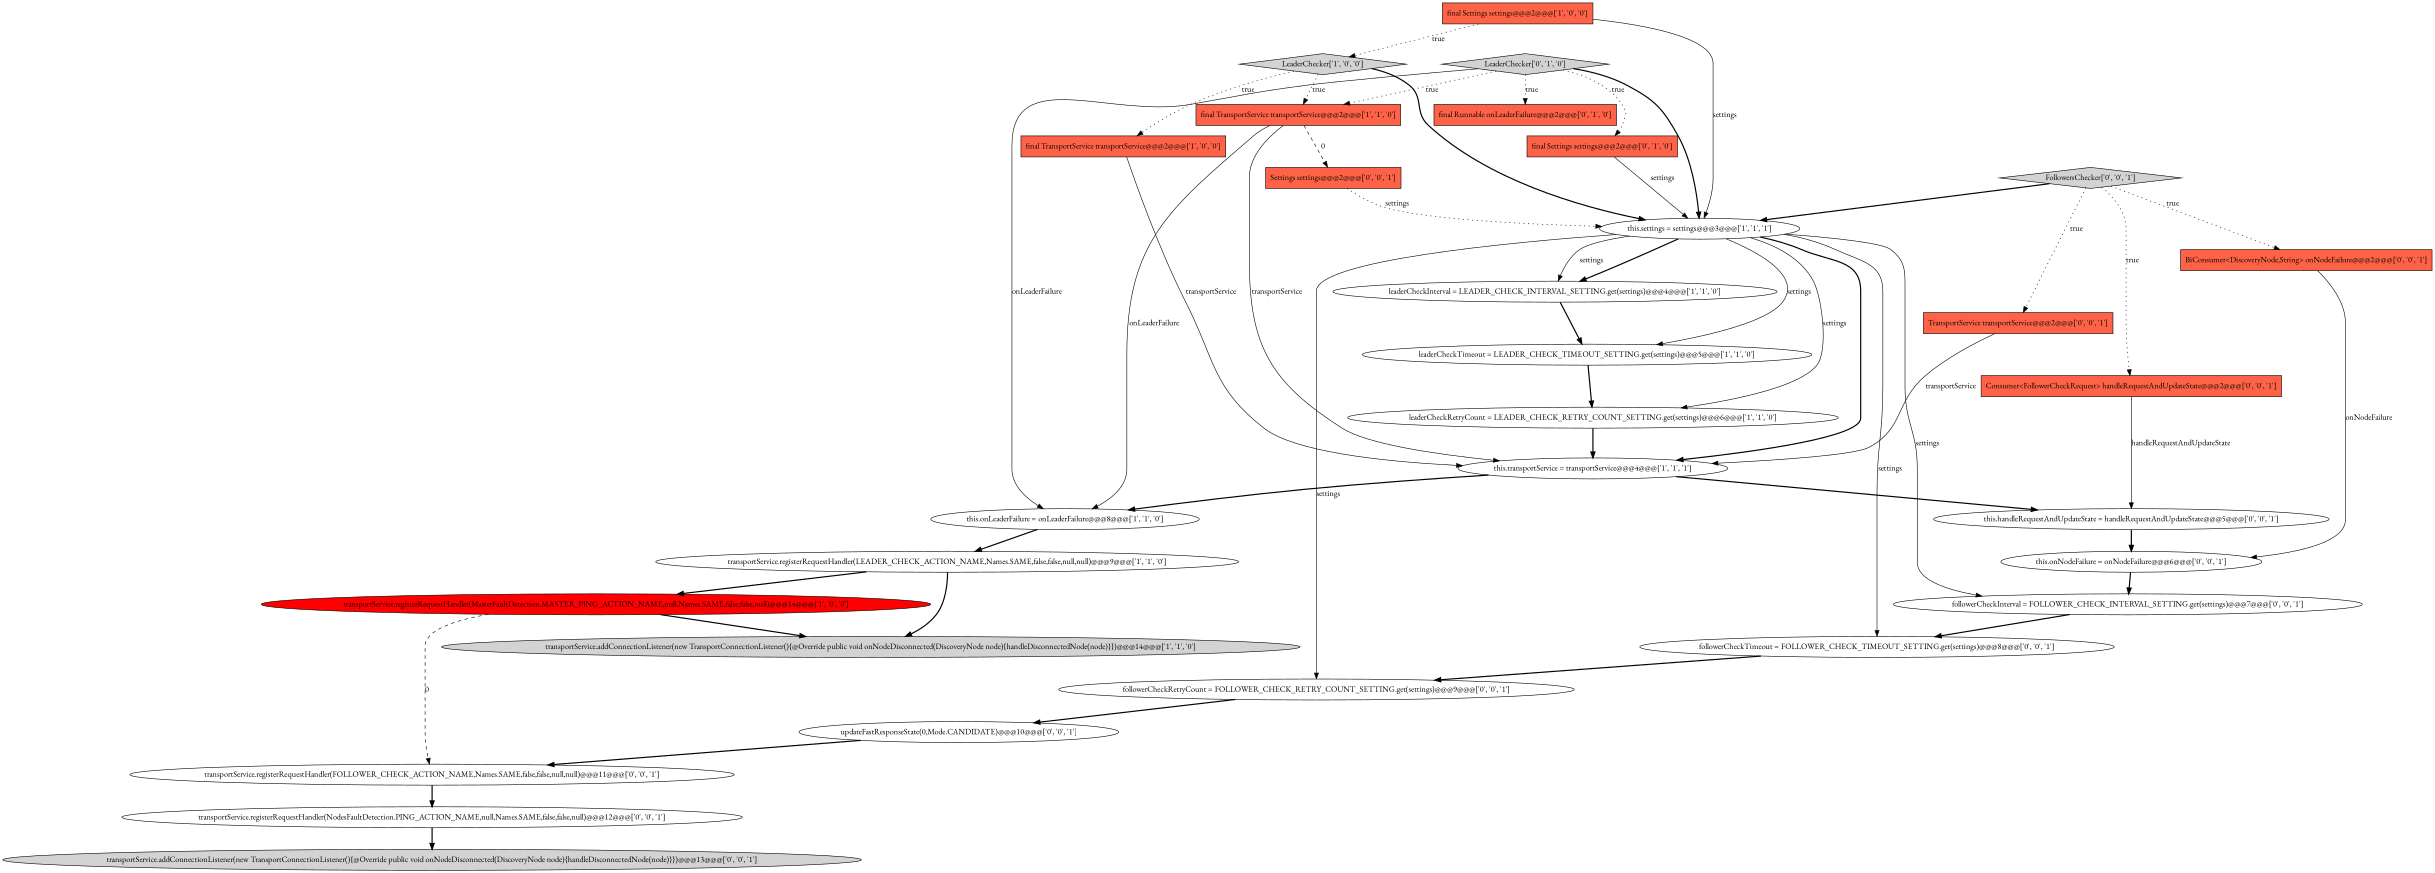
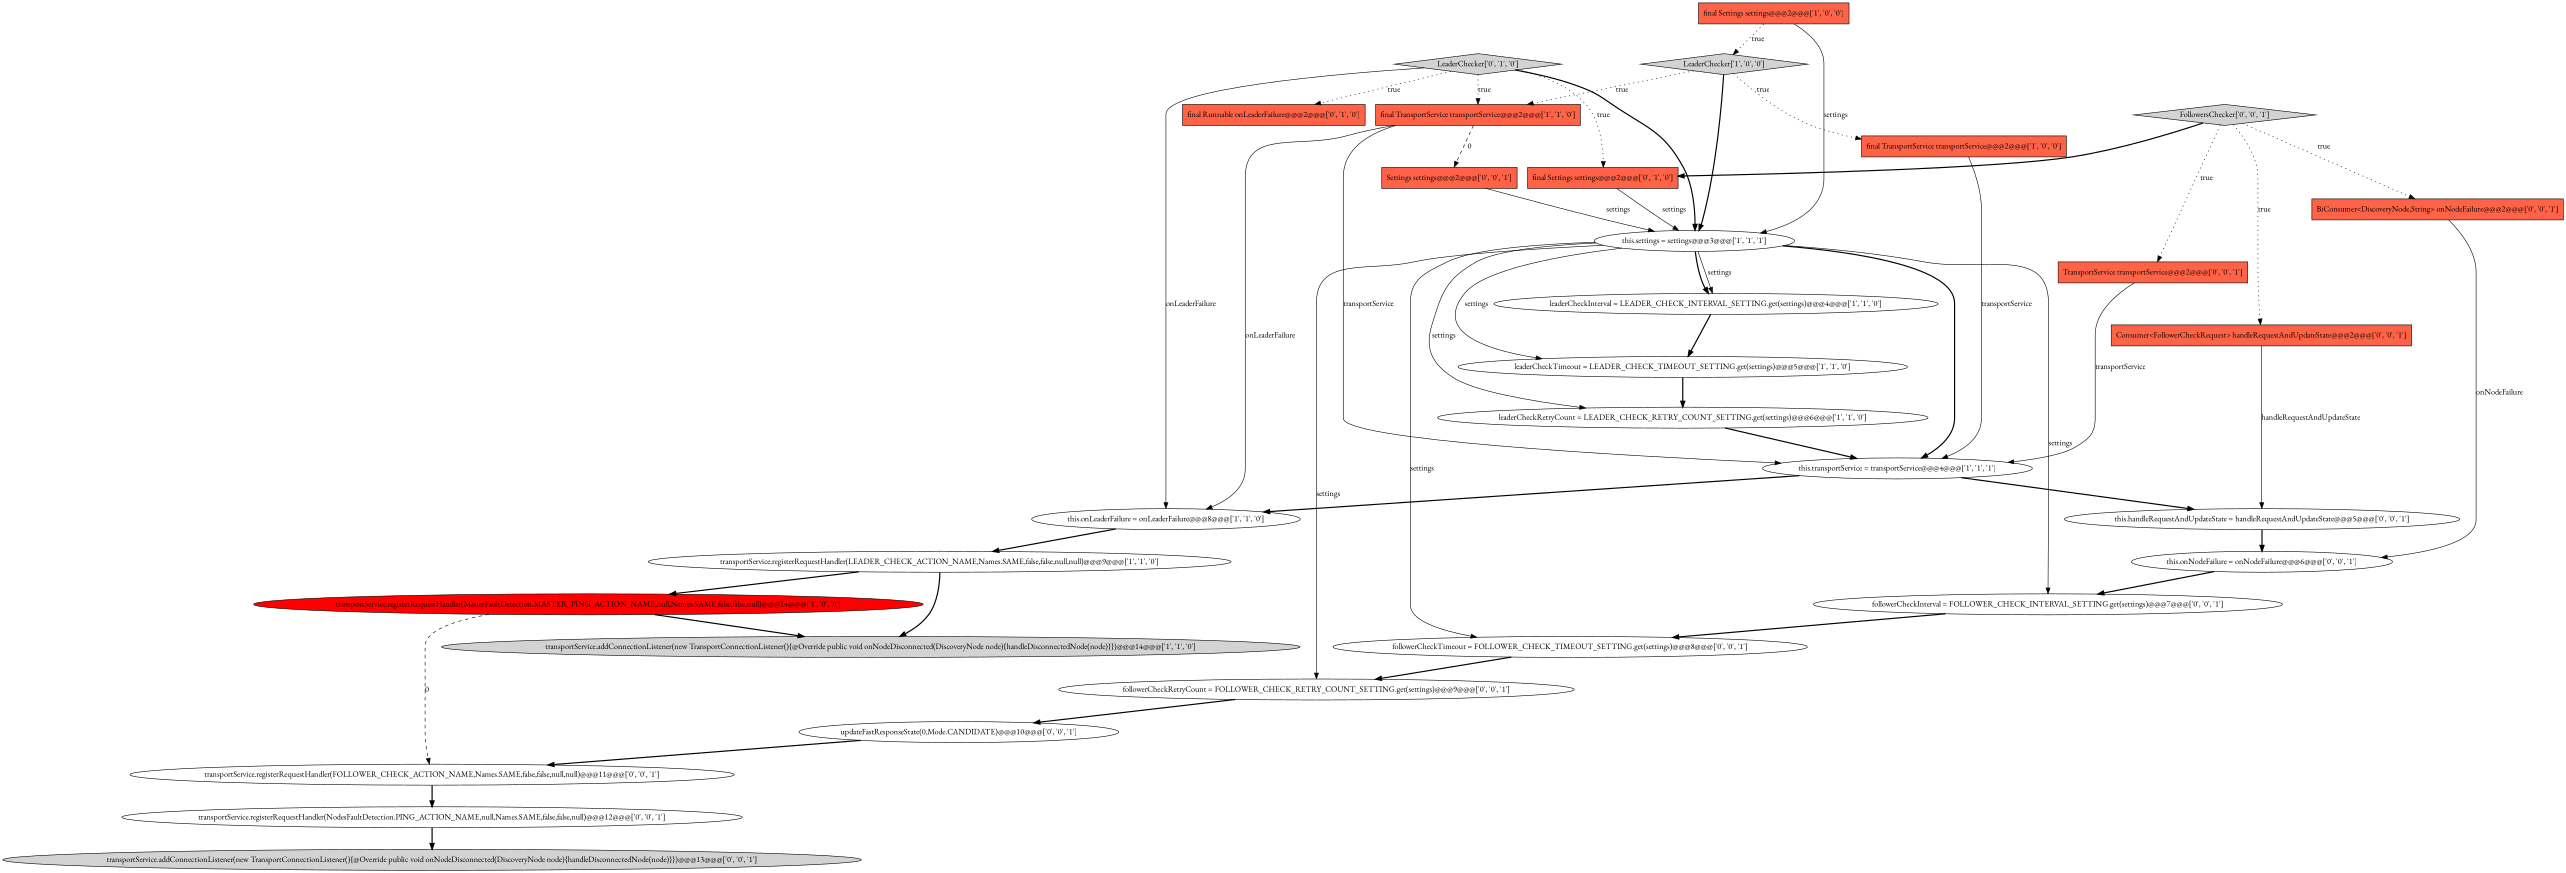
(1908, 202) -> (1946, 167)
(1469, 220) -> (1567, 210)
